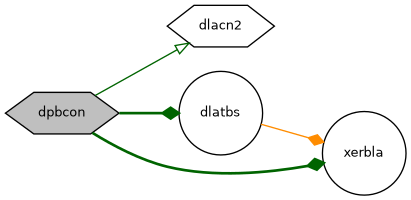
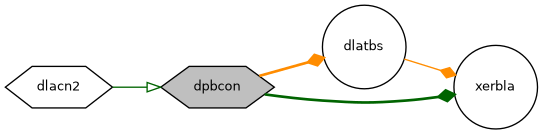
(136, 73) -> (130, 87)
(141, 113) -> (284, 69)
